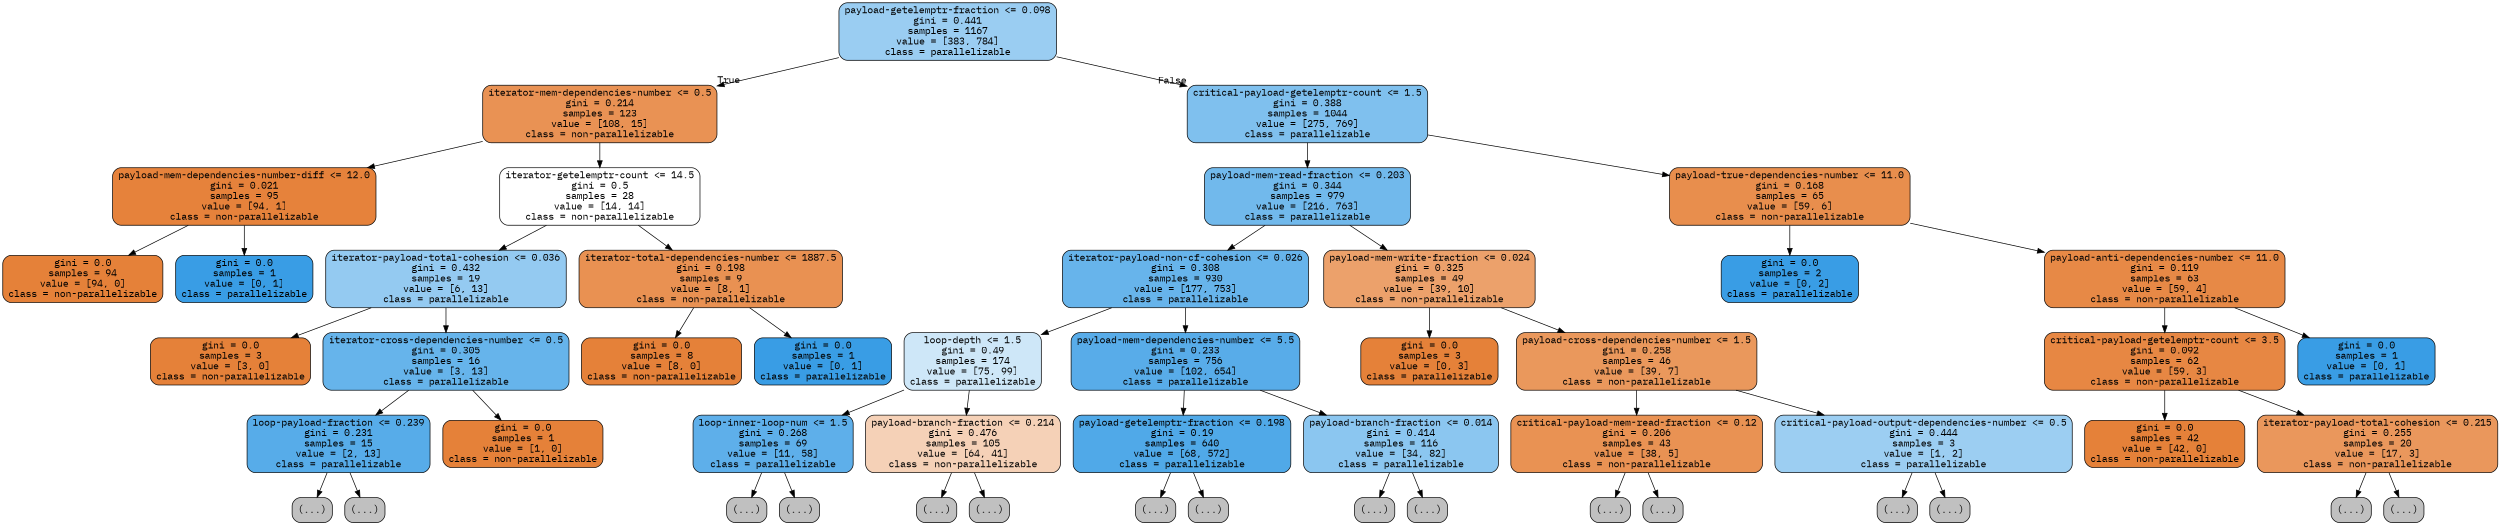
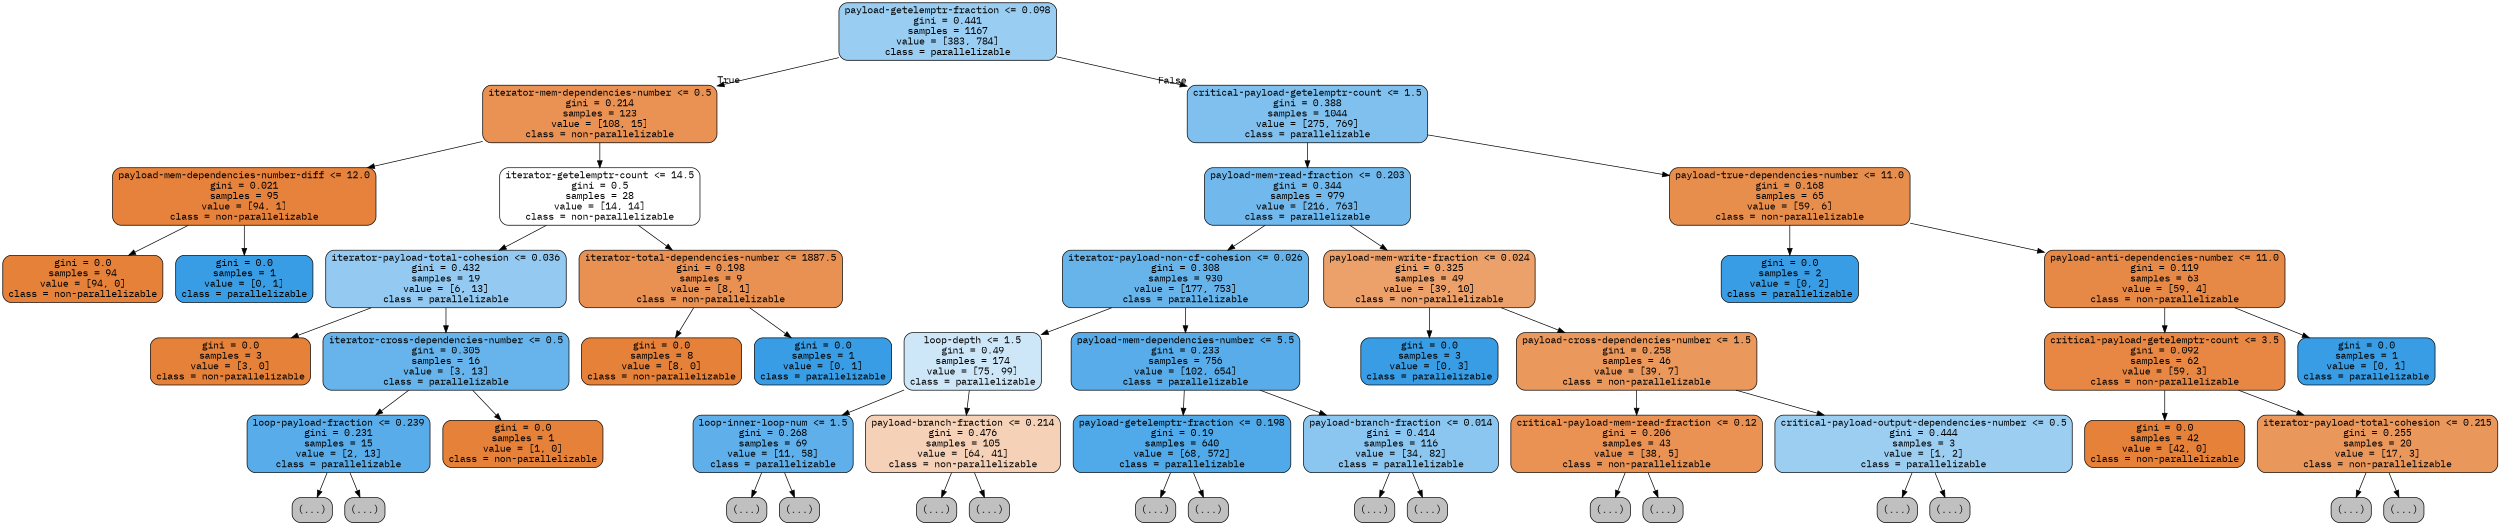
(1429, 361) -> (1429, 361)
